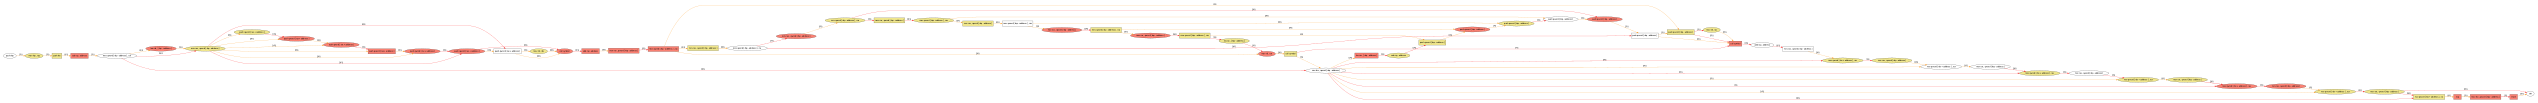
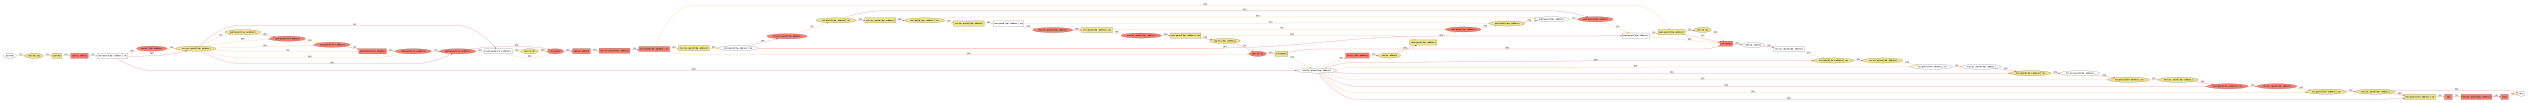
(117, 56) -> (112, 56)
